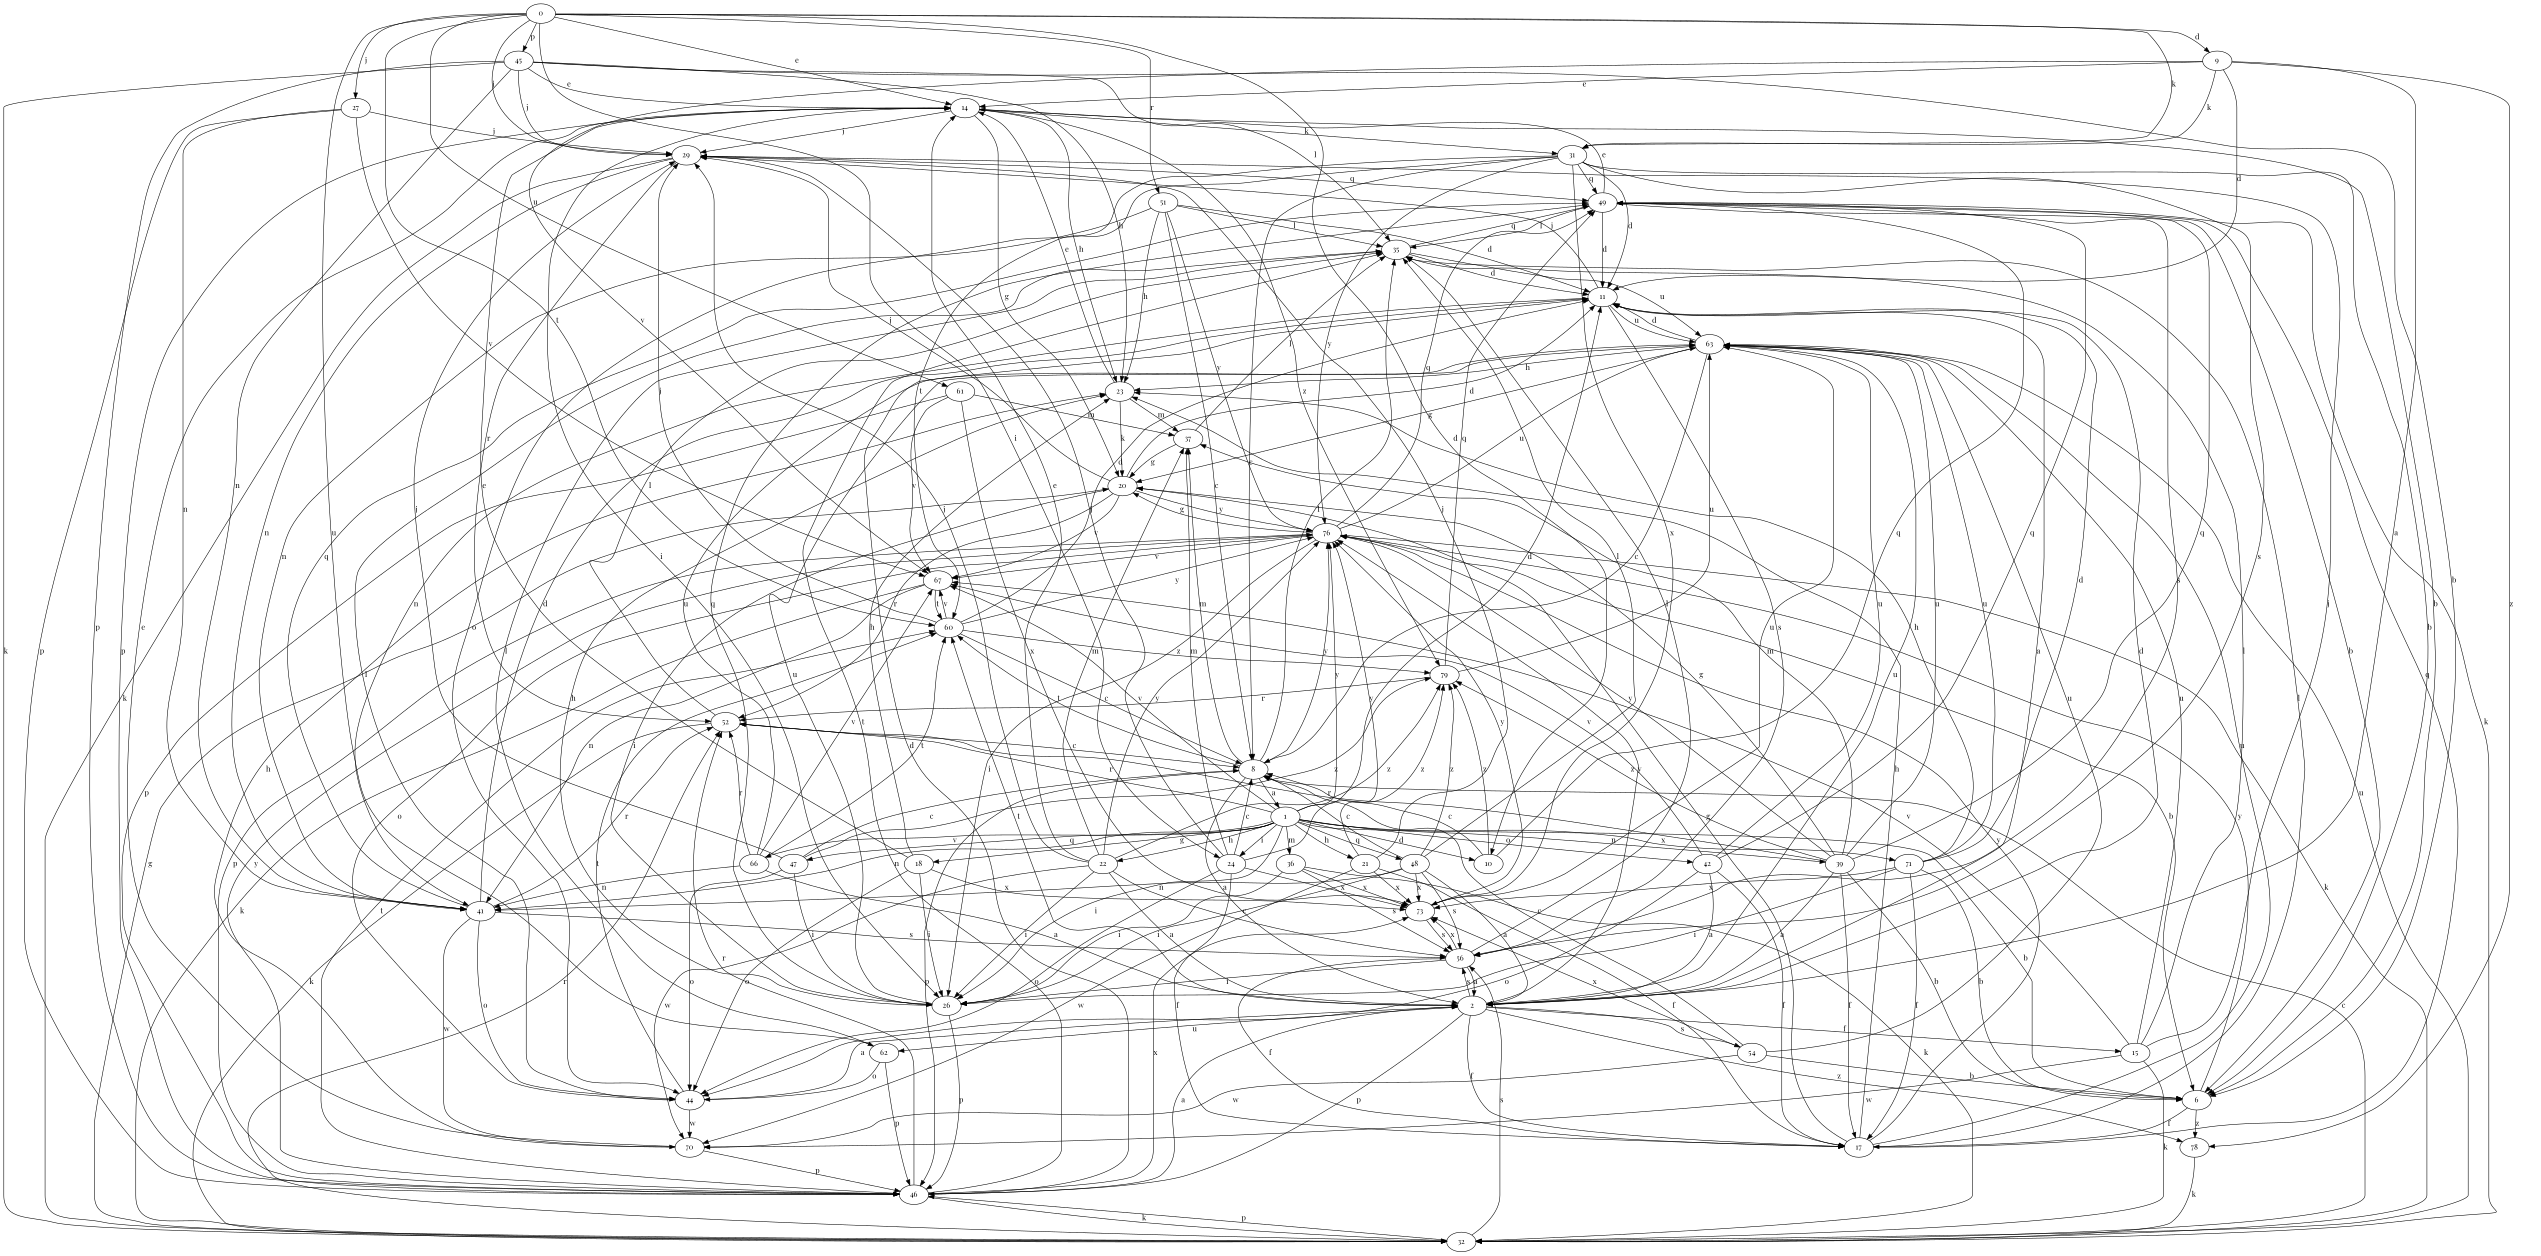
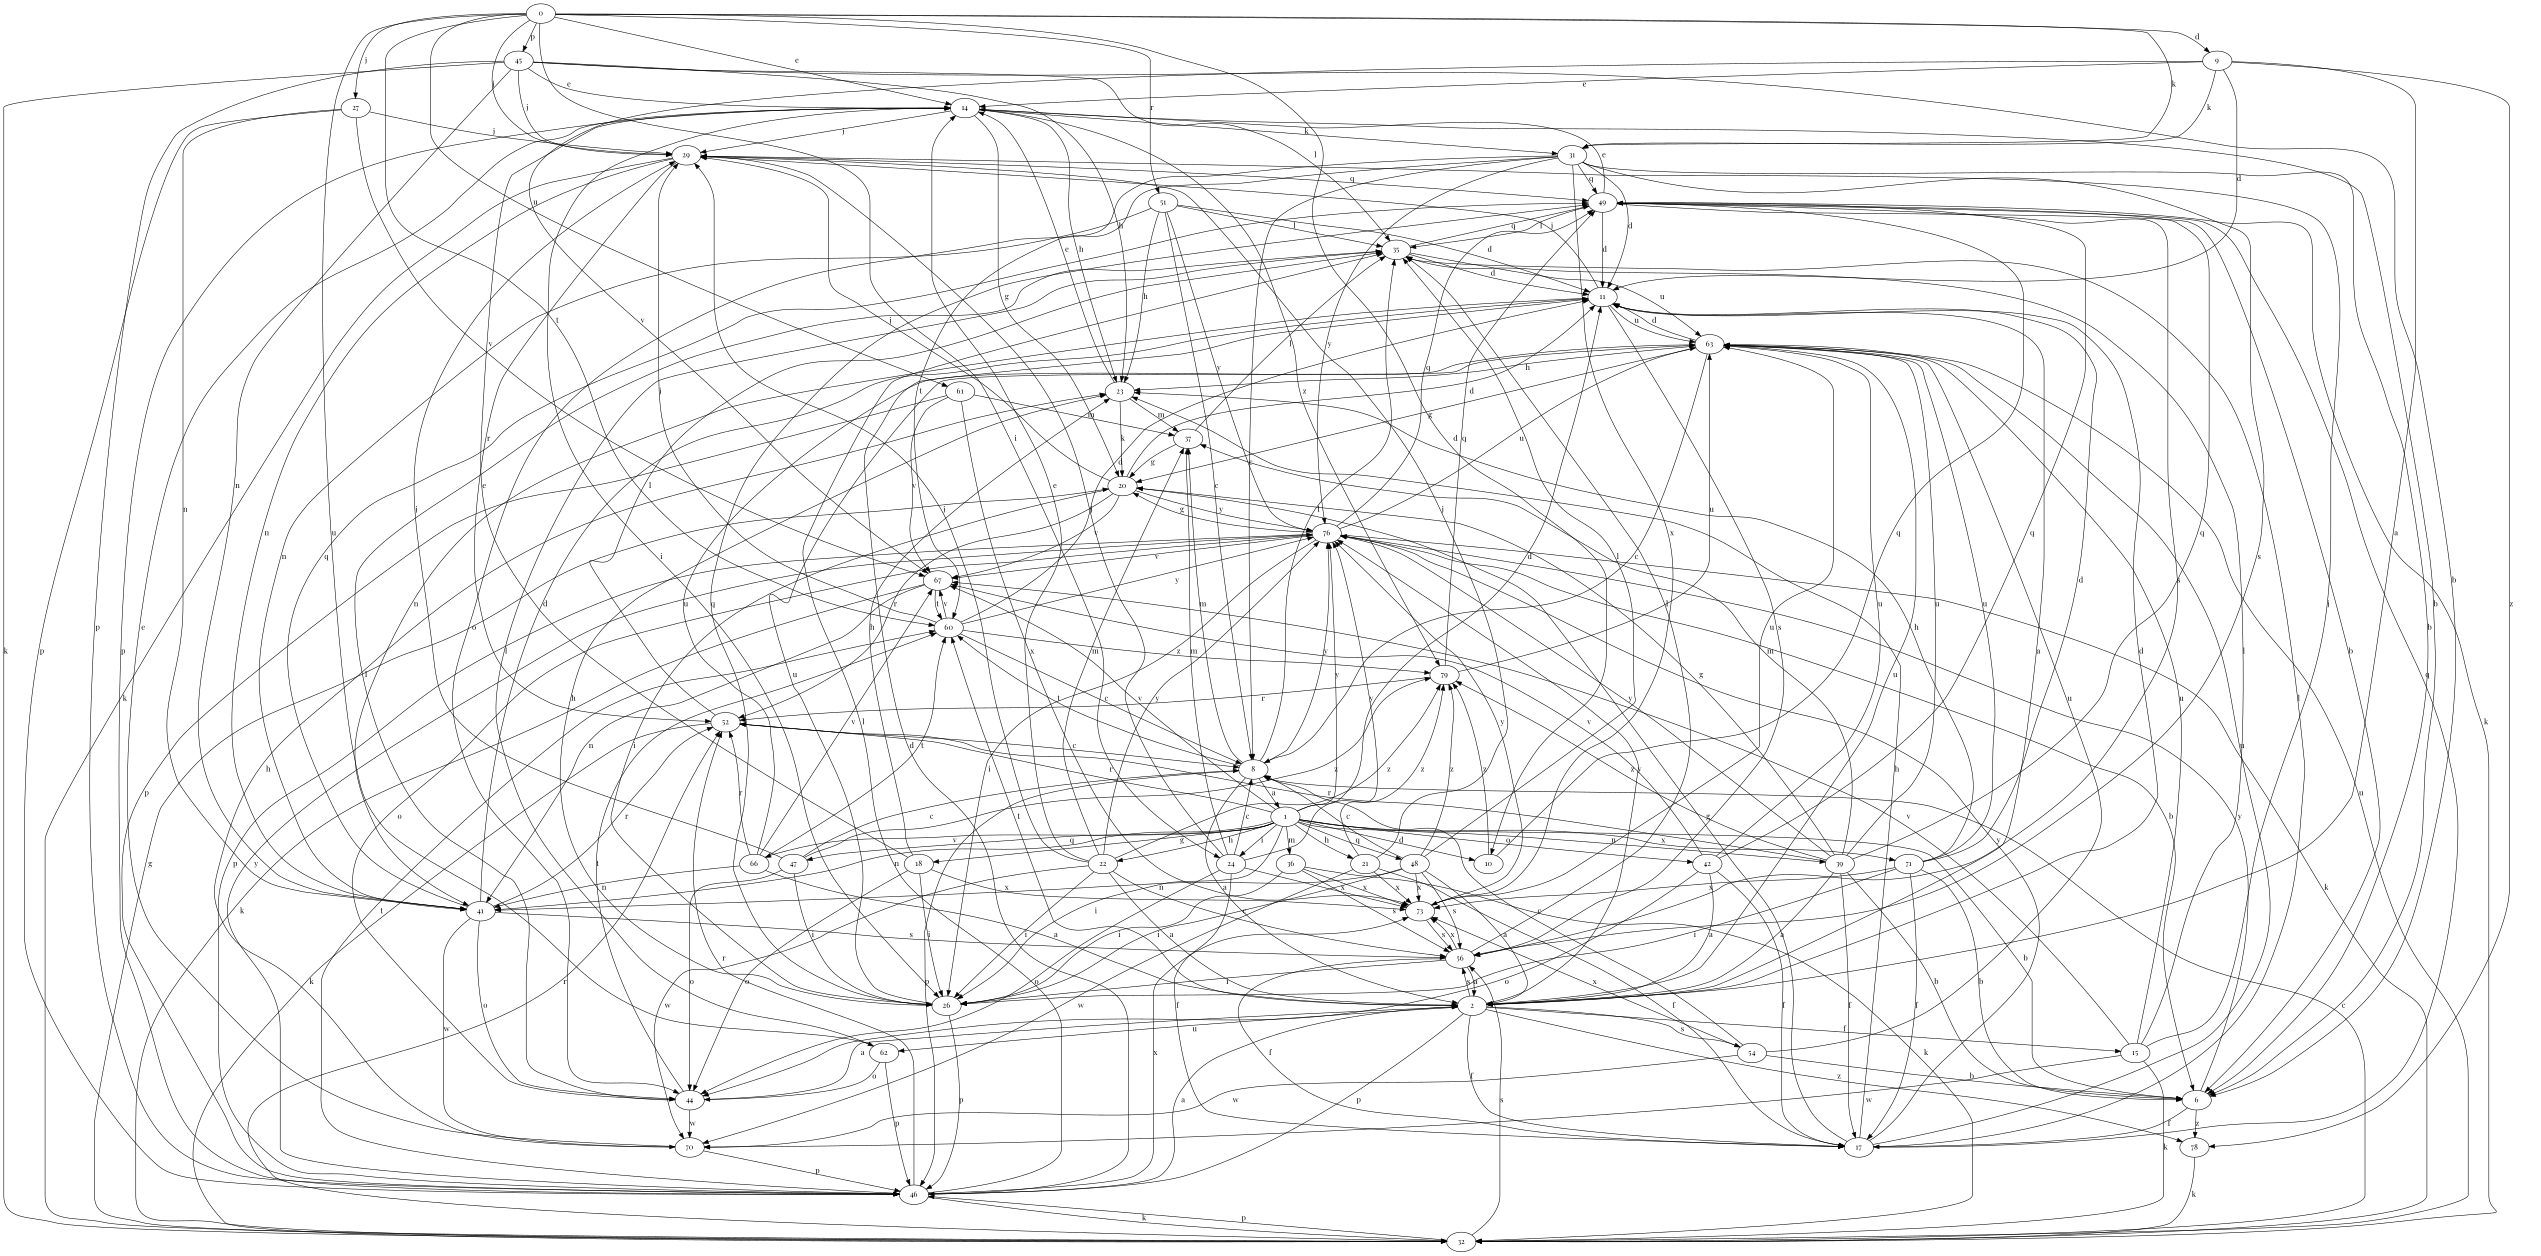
(863, 722) -> (863, 722)
(1382, 806) -> none
